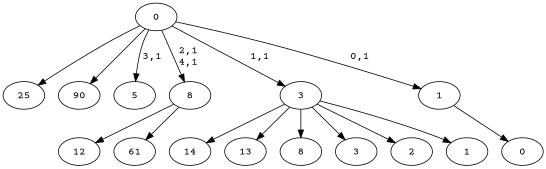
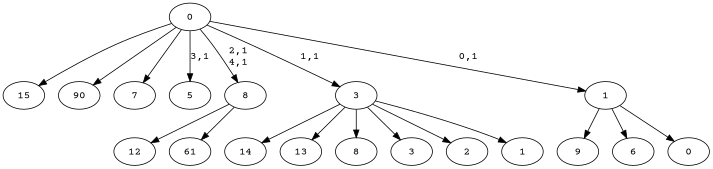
(24, 95) -> (24, 95)
none -> (135, 95)
none -> (578, 152)
none -> (633, 152)
